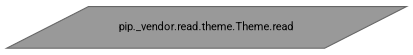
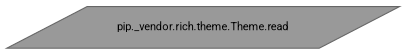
(207, 27) -> (203, 27)
